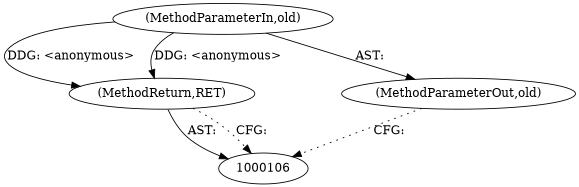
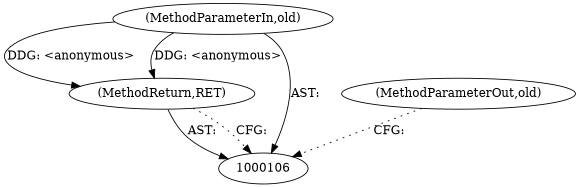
(336, 55) -> (290, 86)
